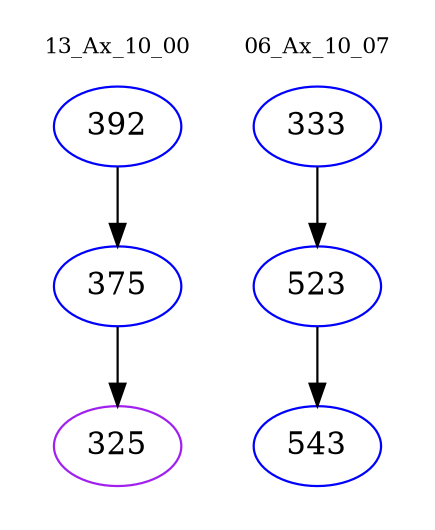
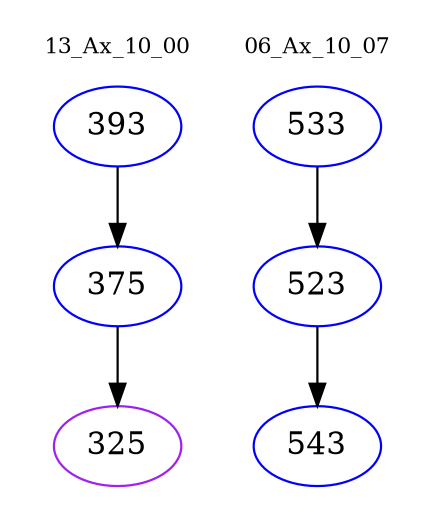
(118, 127) -> (118, 127)
(317, 127) -> (317, 127)
